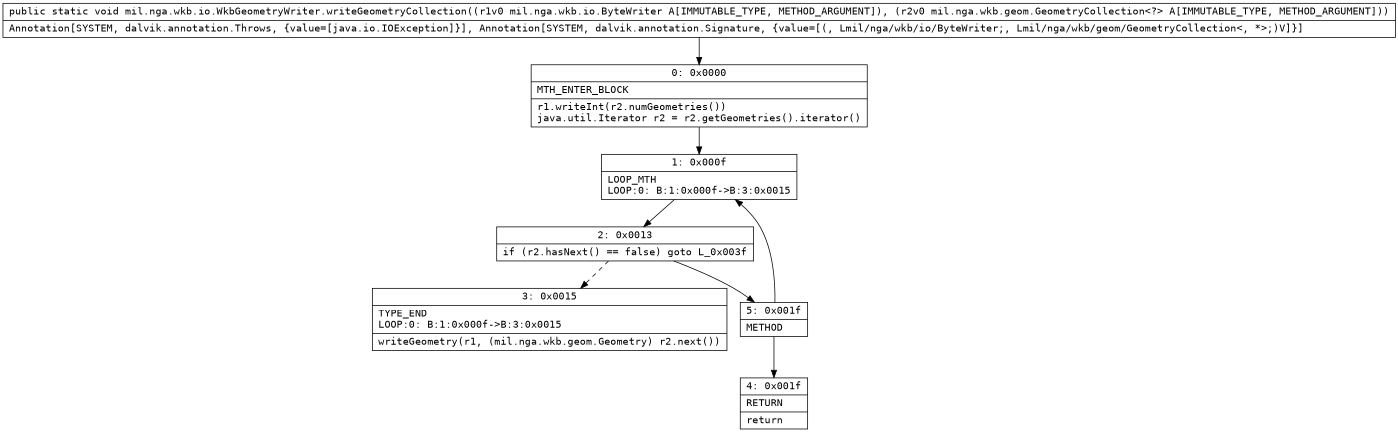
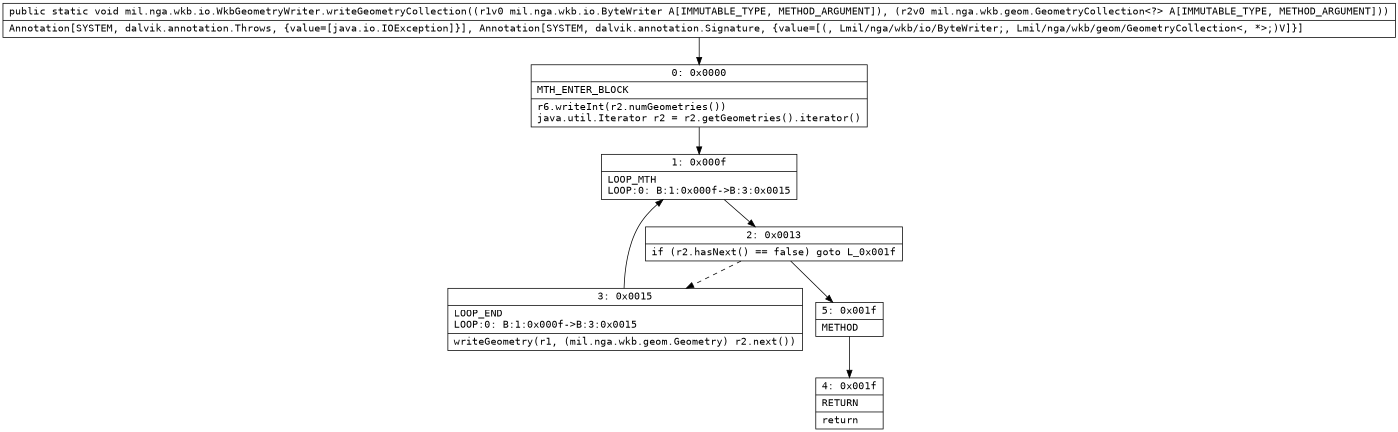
(632, 107) -> (632, 107)
(769, 249) -> (631, 243)
(625, 252) -> (774, 252)
(403, 314) -> (479, 314)
